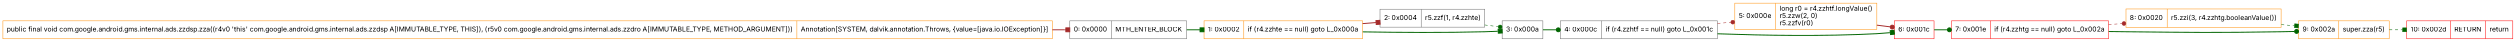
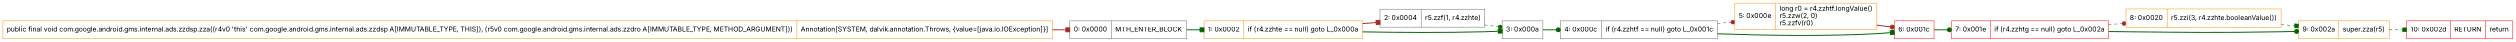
(2224, 18) -> (2224, 18)
